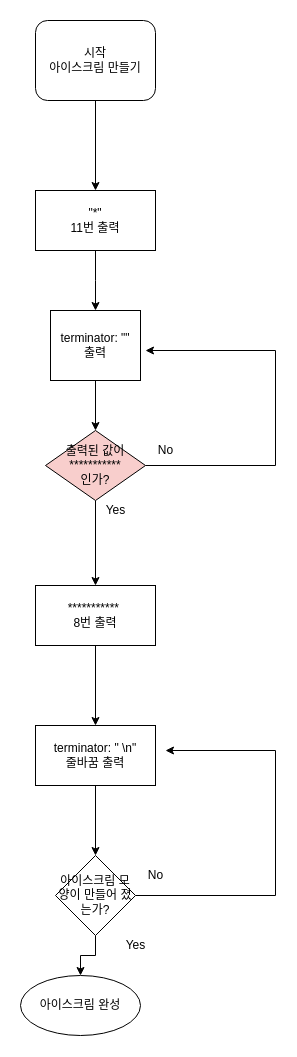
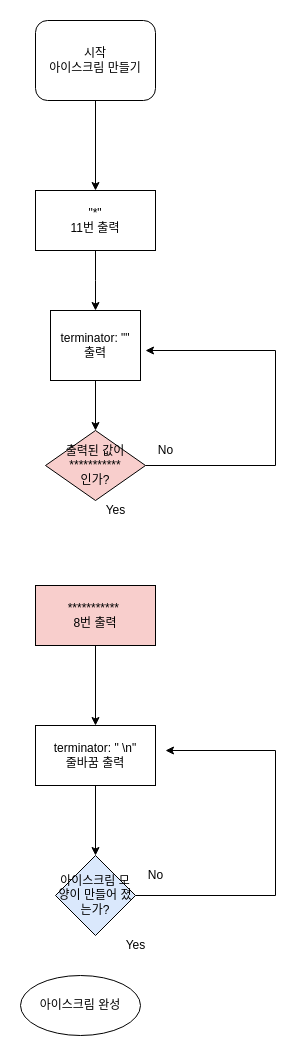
(96, 540) -> none
(96, 616) -> (96, 616)
(96, 896) -> (96, 896)
(92, 956) -> none
